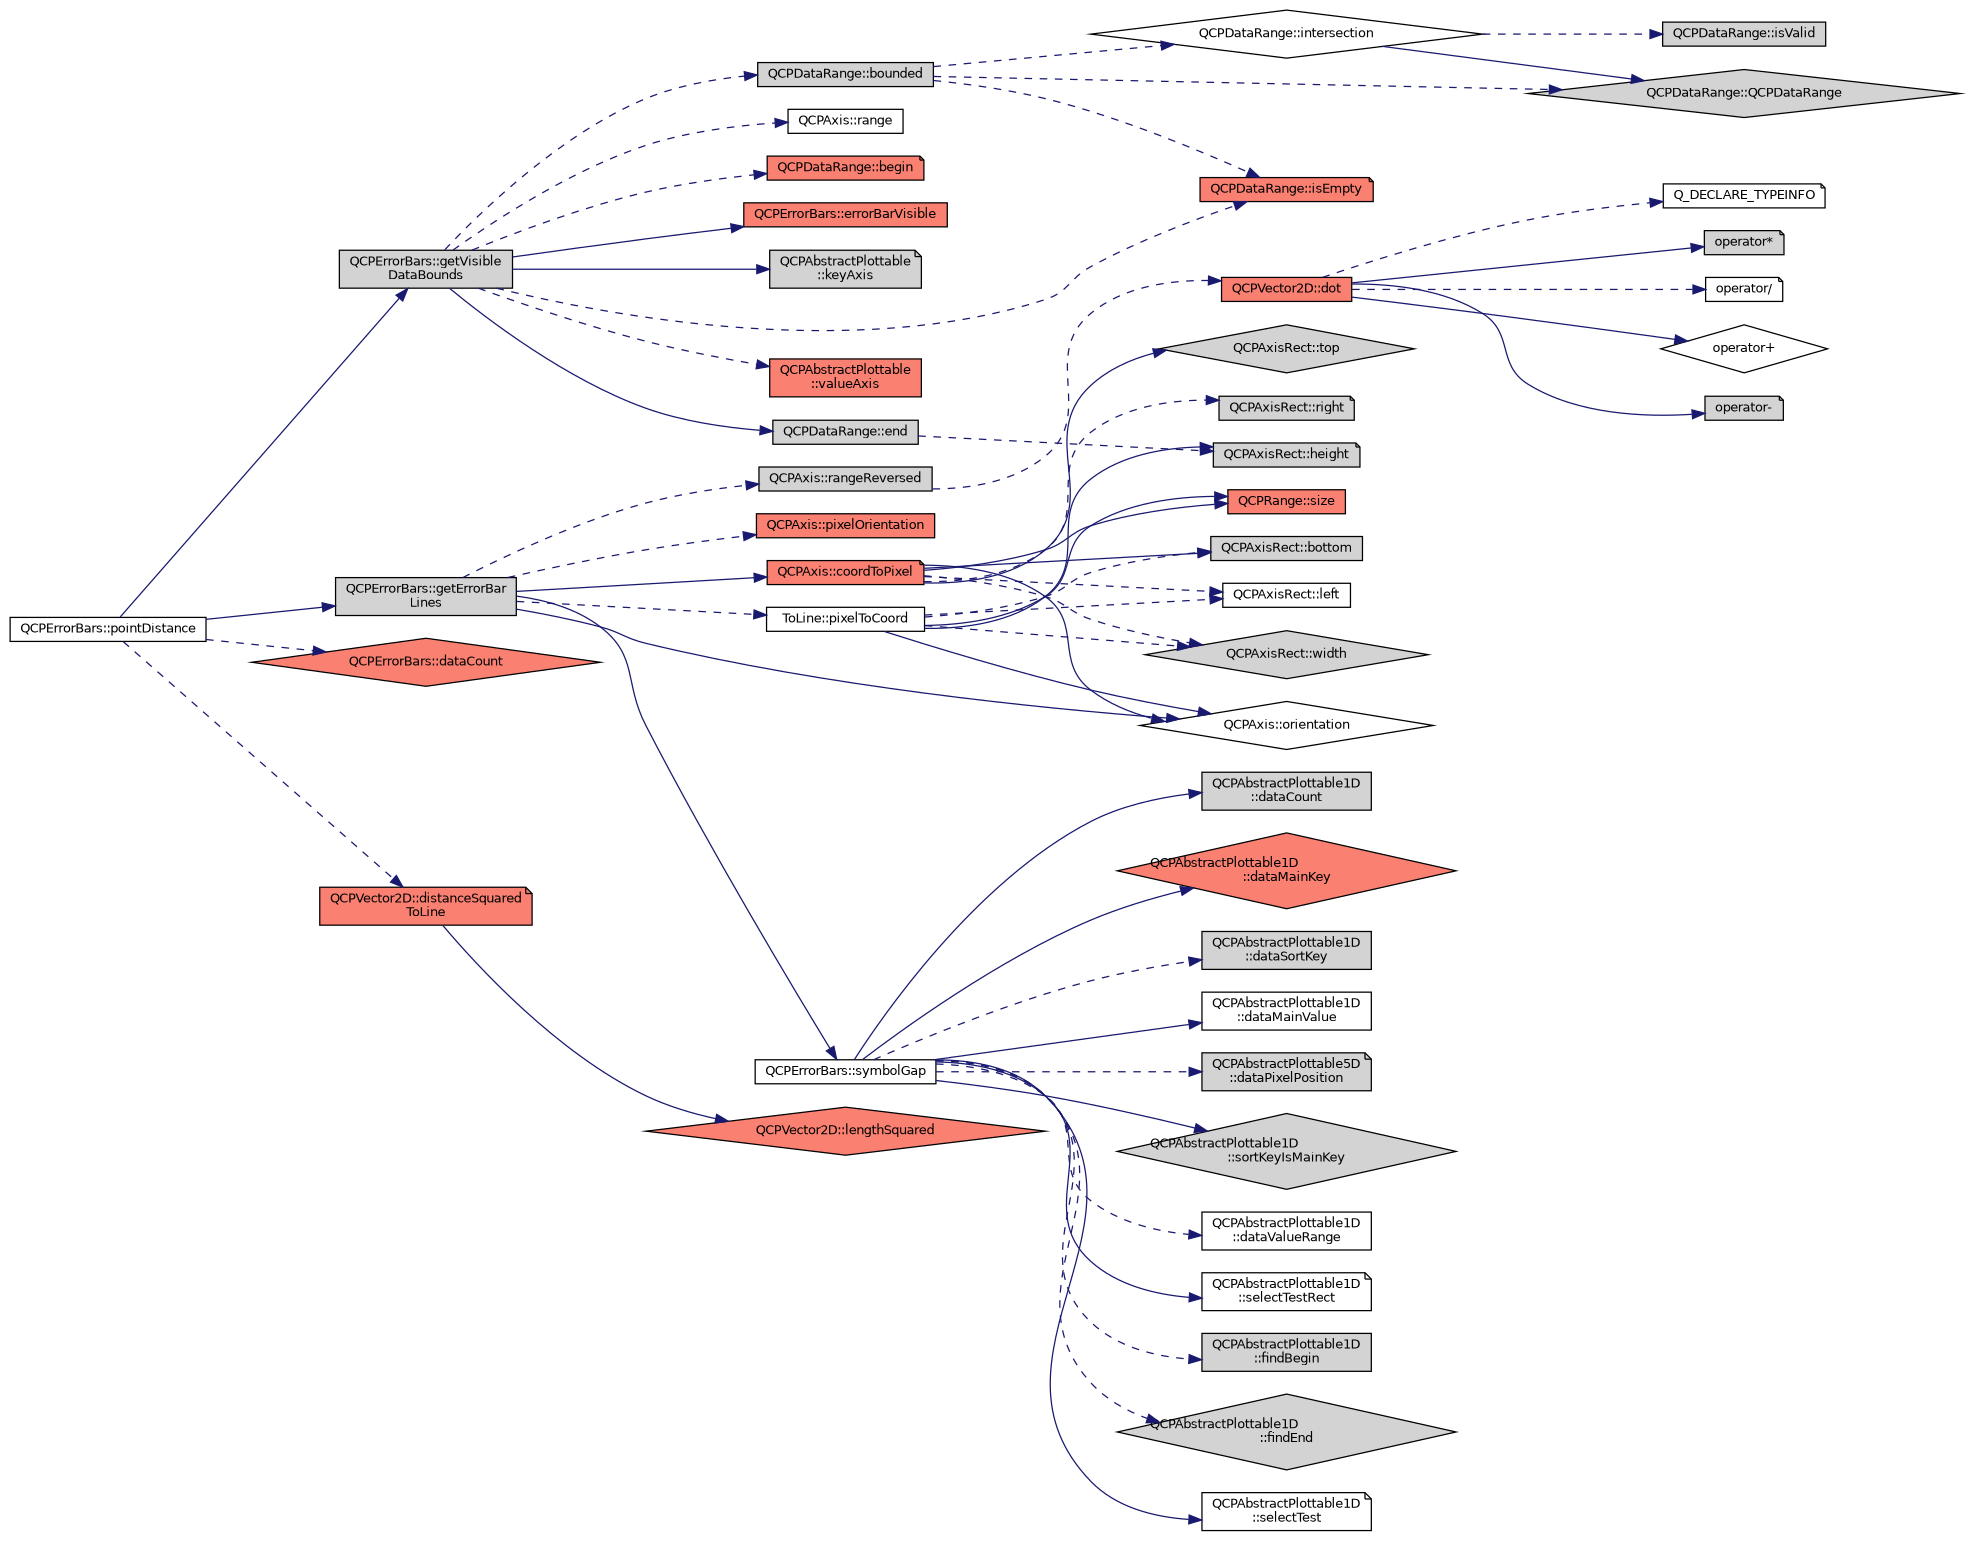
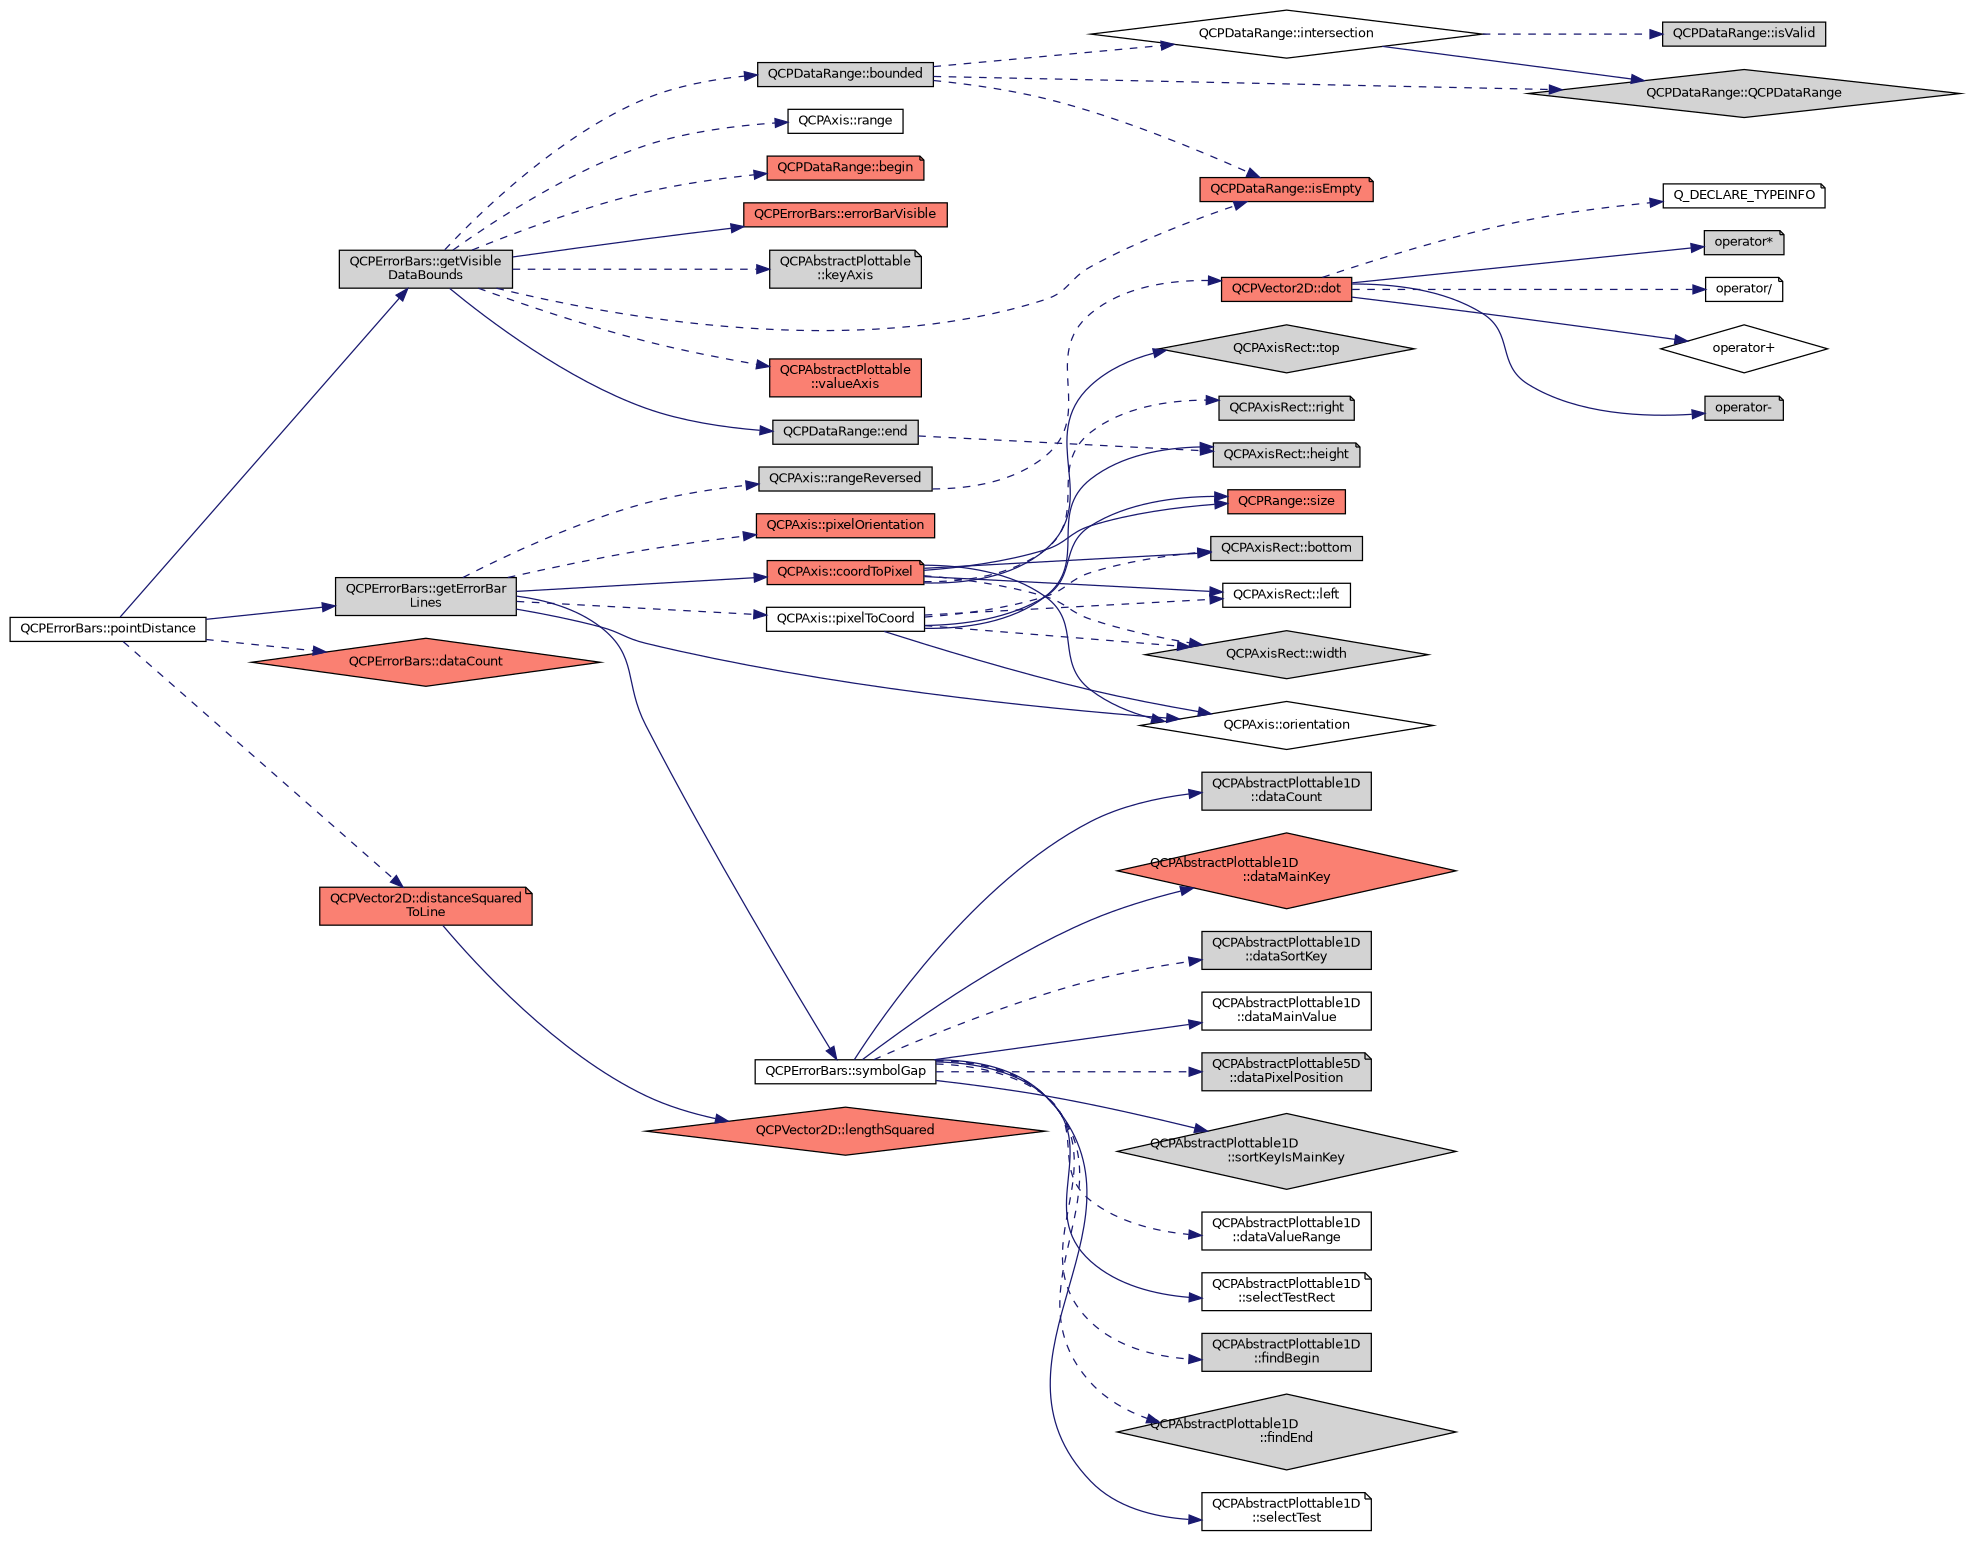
(635, 269) -> (635, 269)
(1046, 583) -> (1046, 583)
(846, 619) -> (846, 619)
